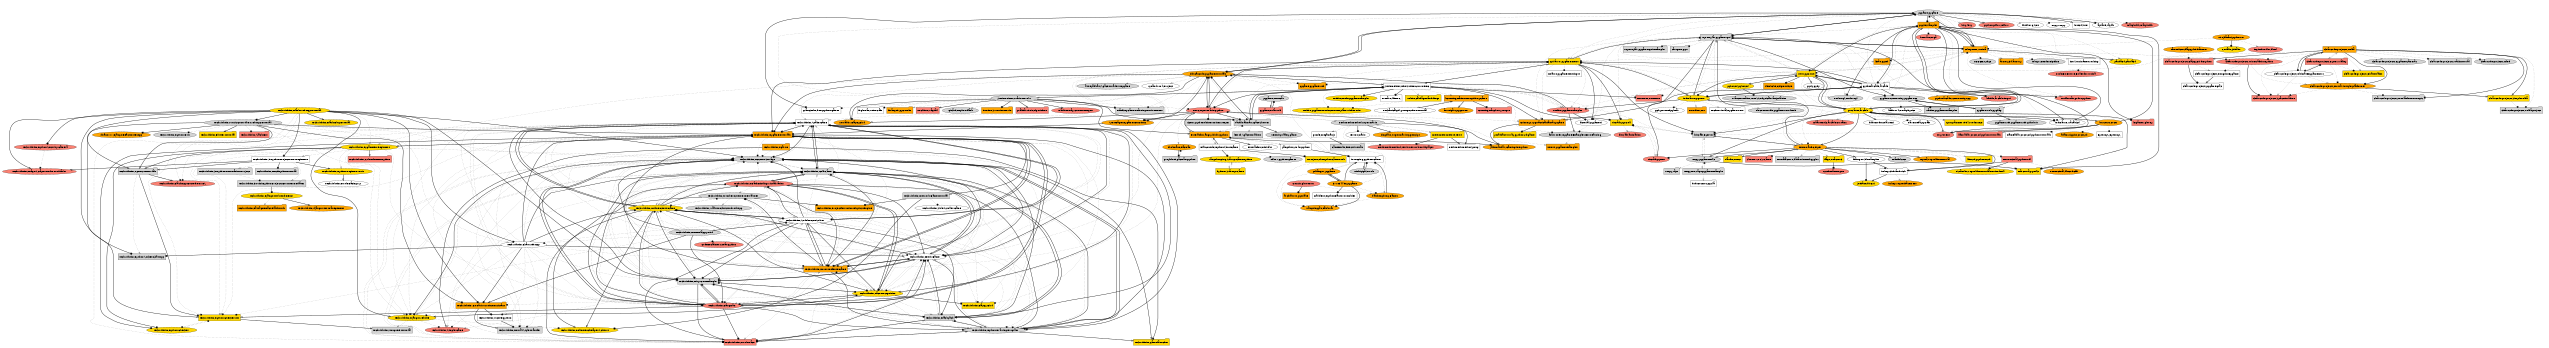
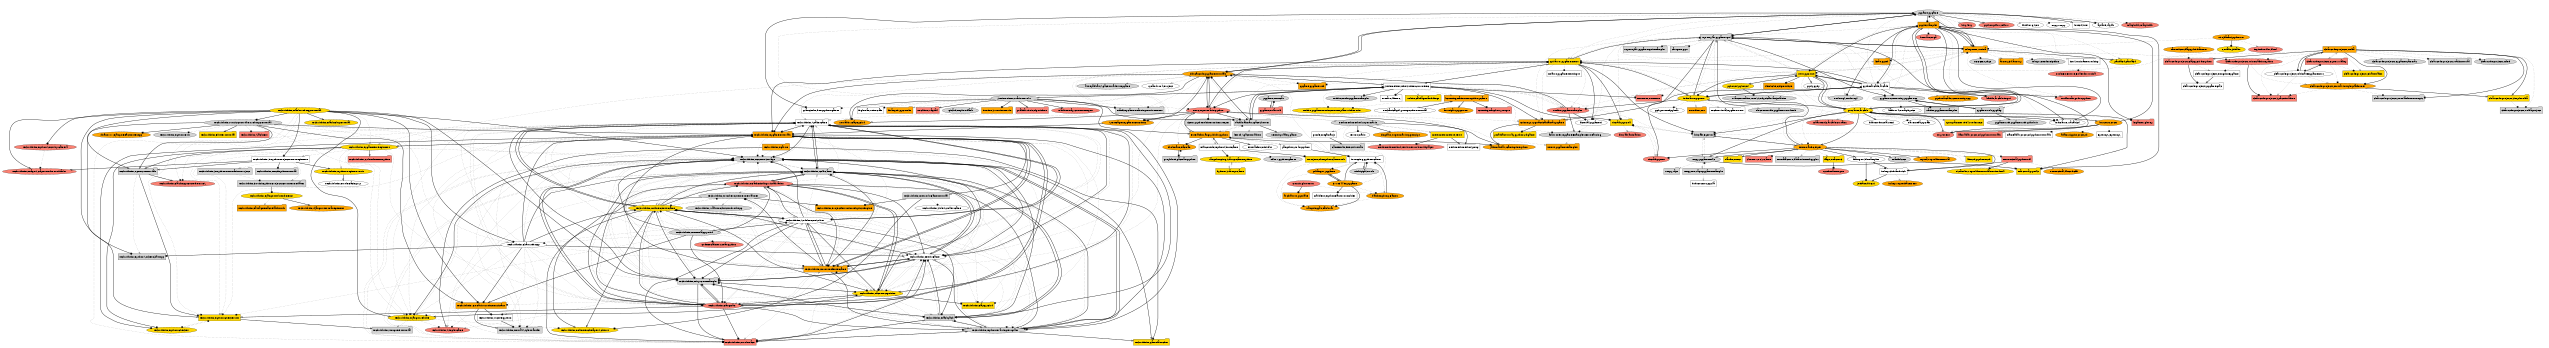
(1351, 98) -> (1351, 98)
none -> (1195, 141)
(752, 220) -> (752, 220)
